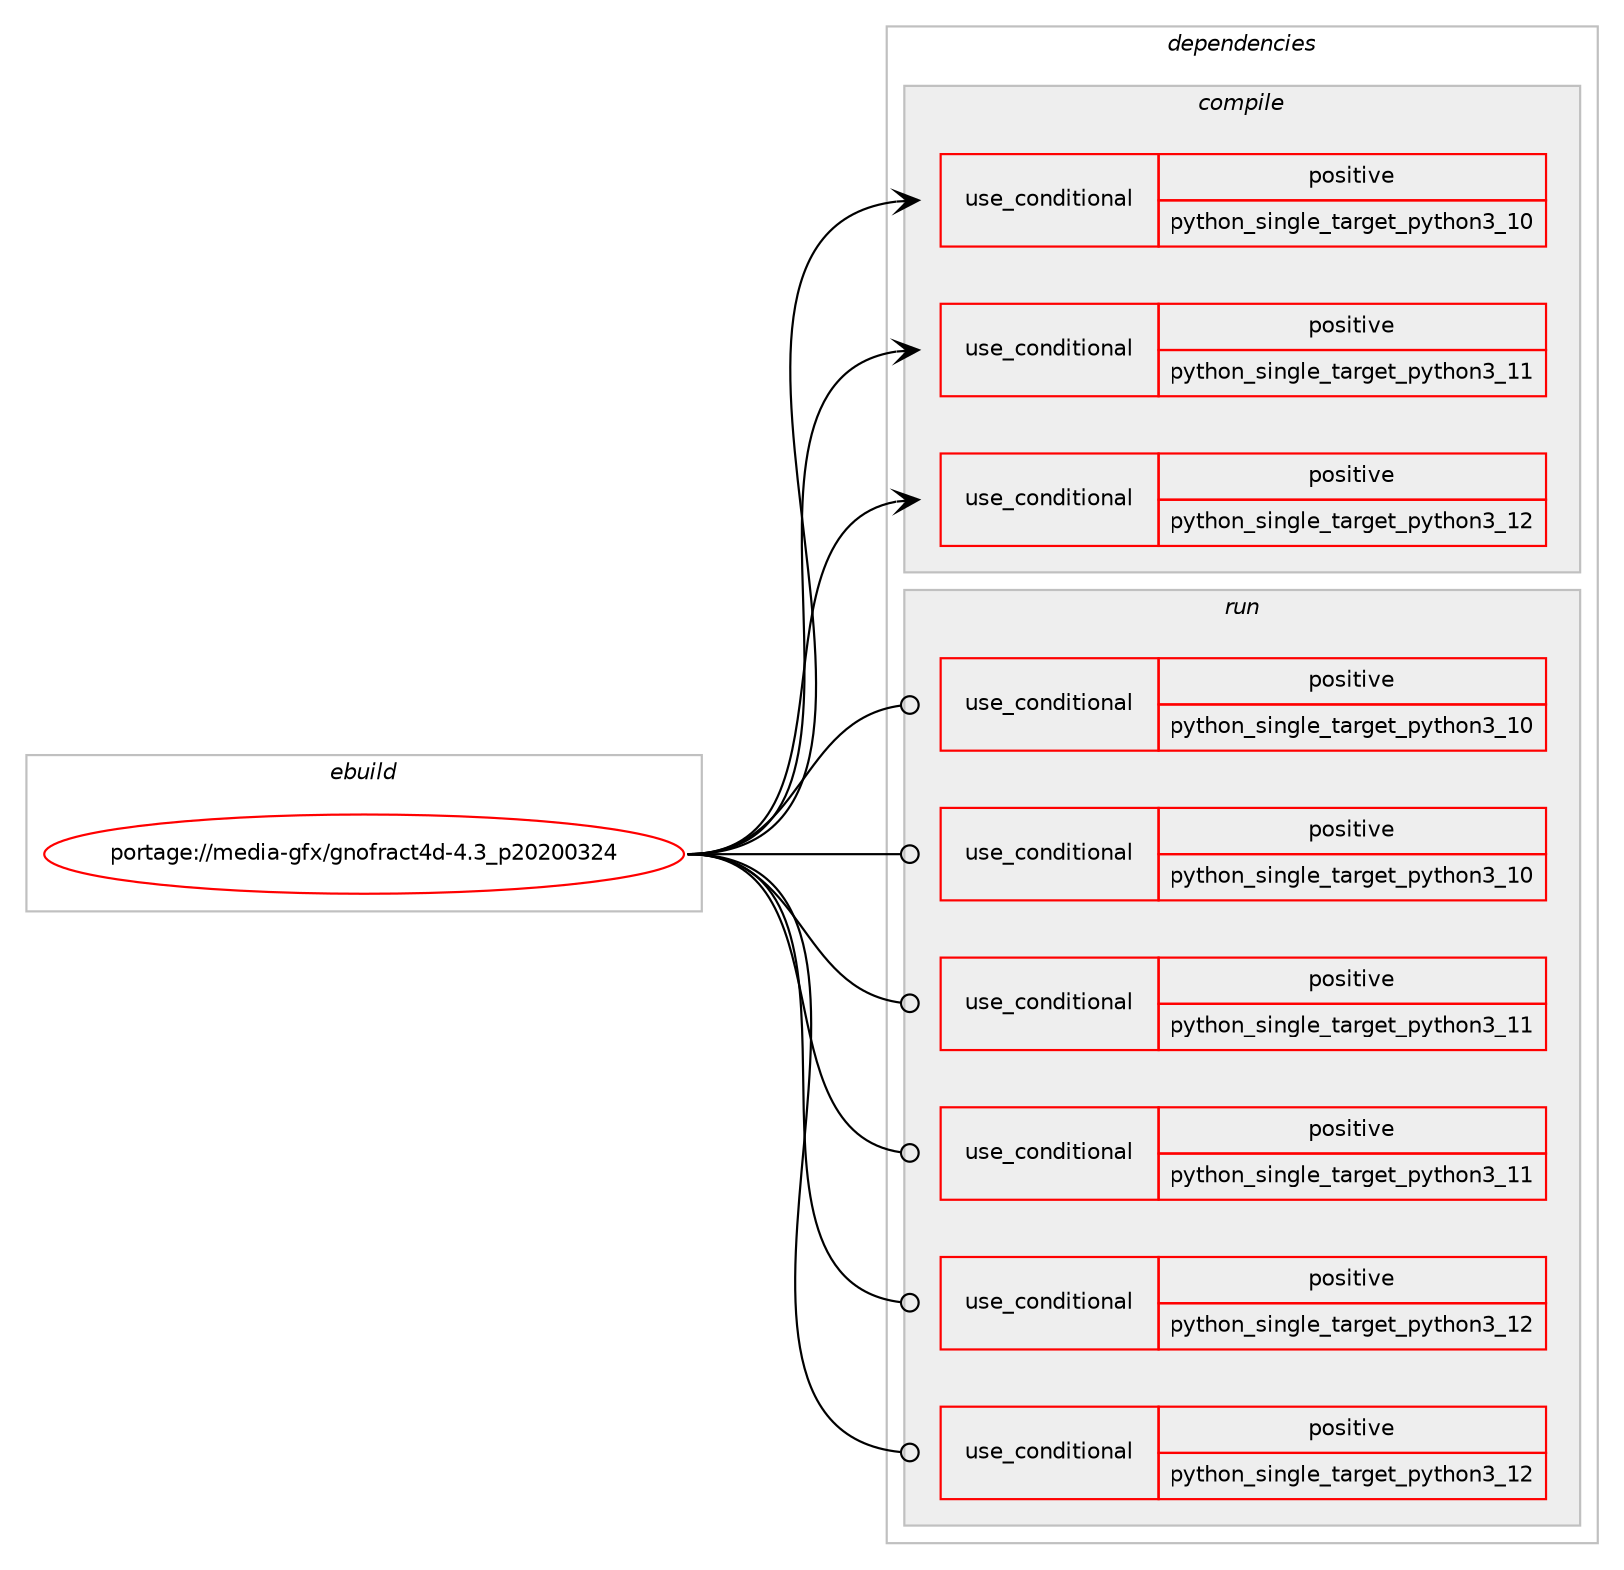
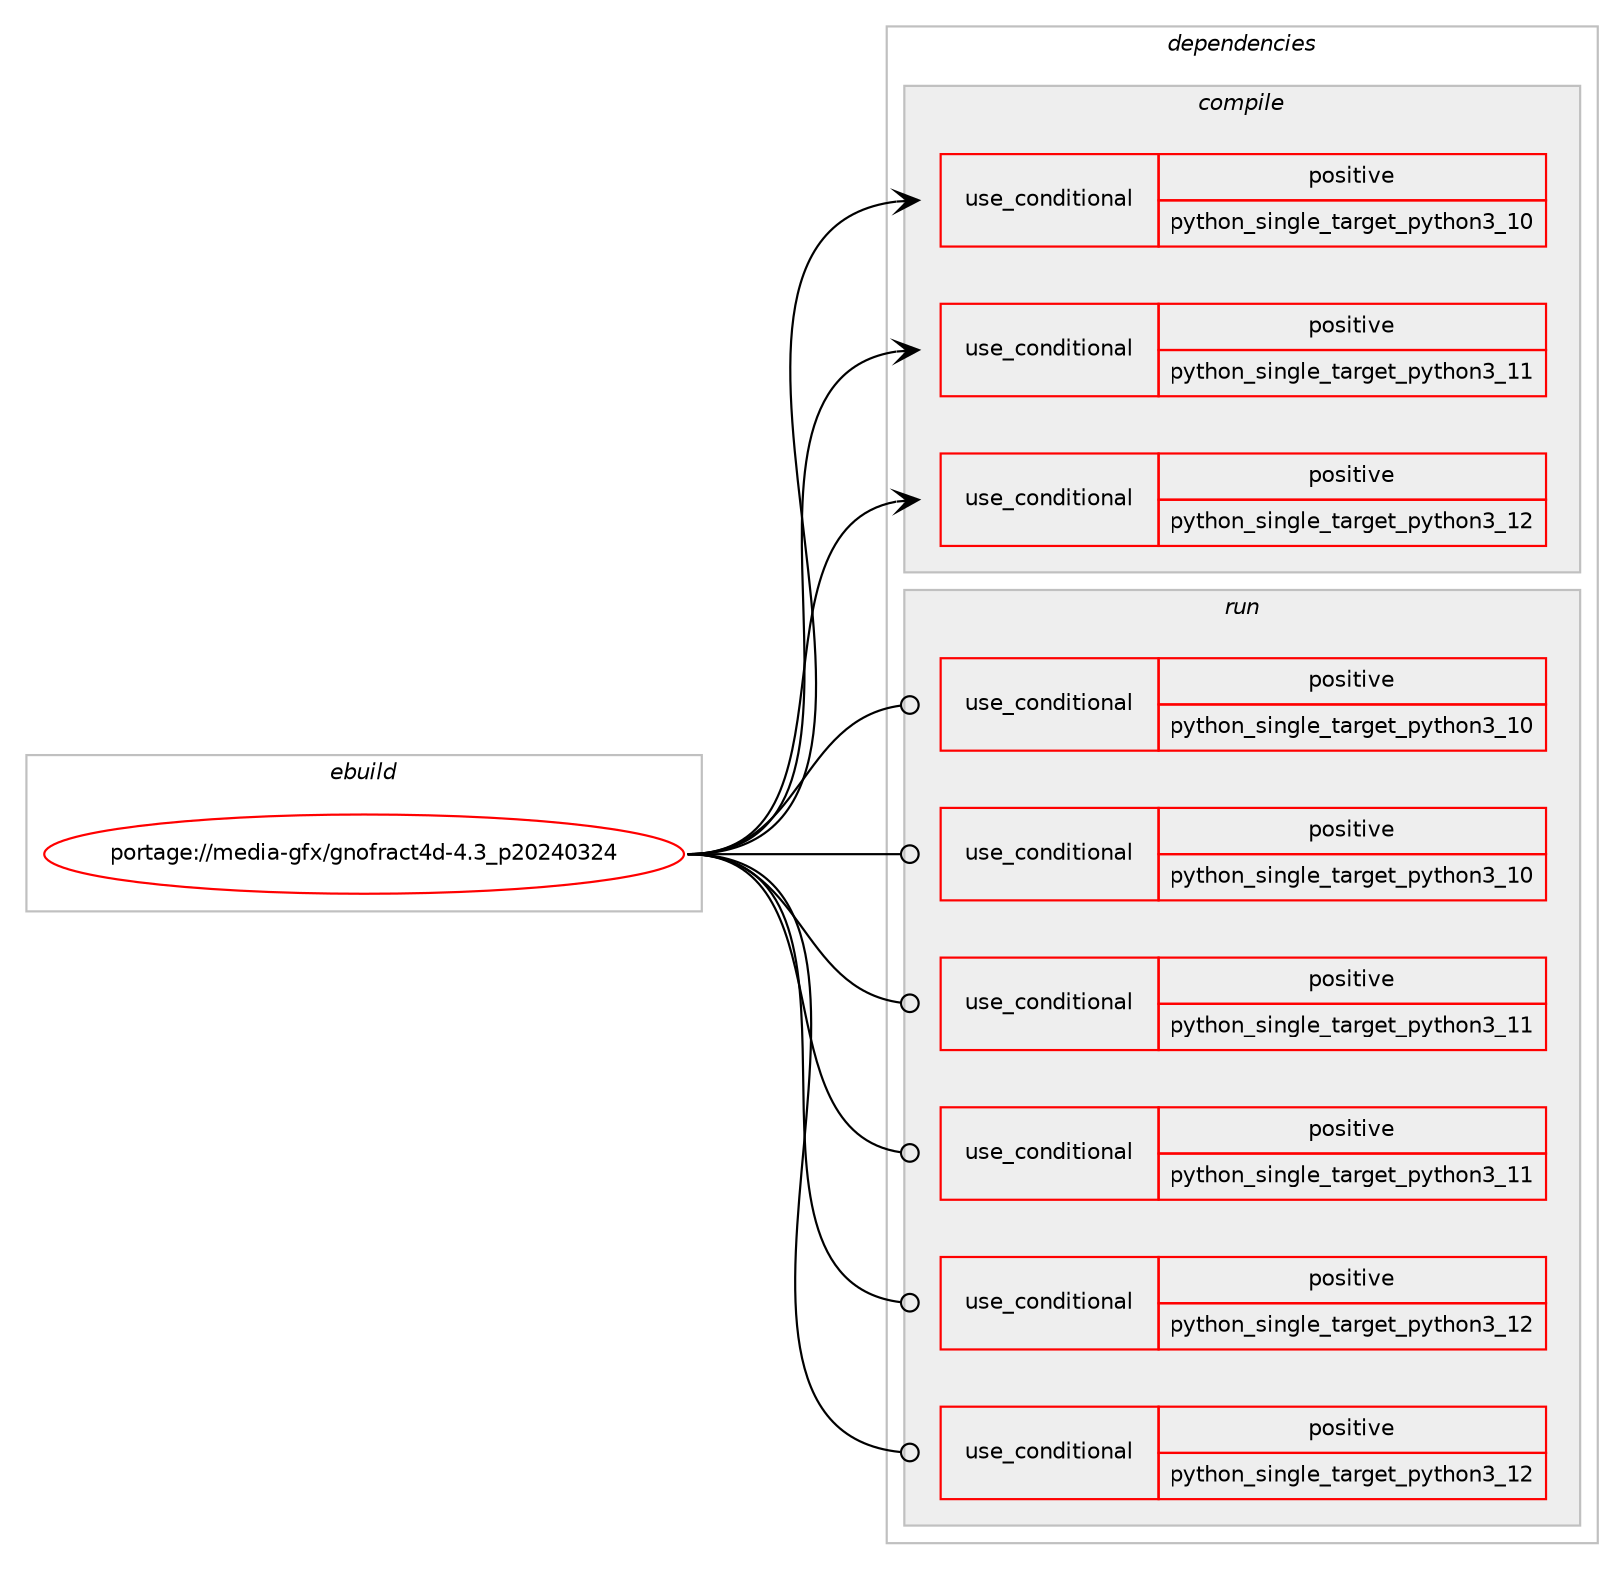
(364, 854) -> (364, 854)
